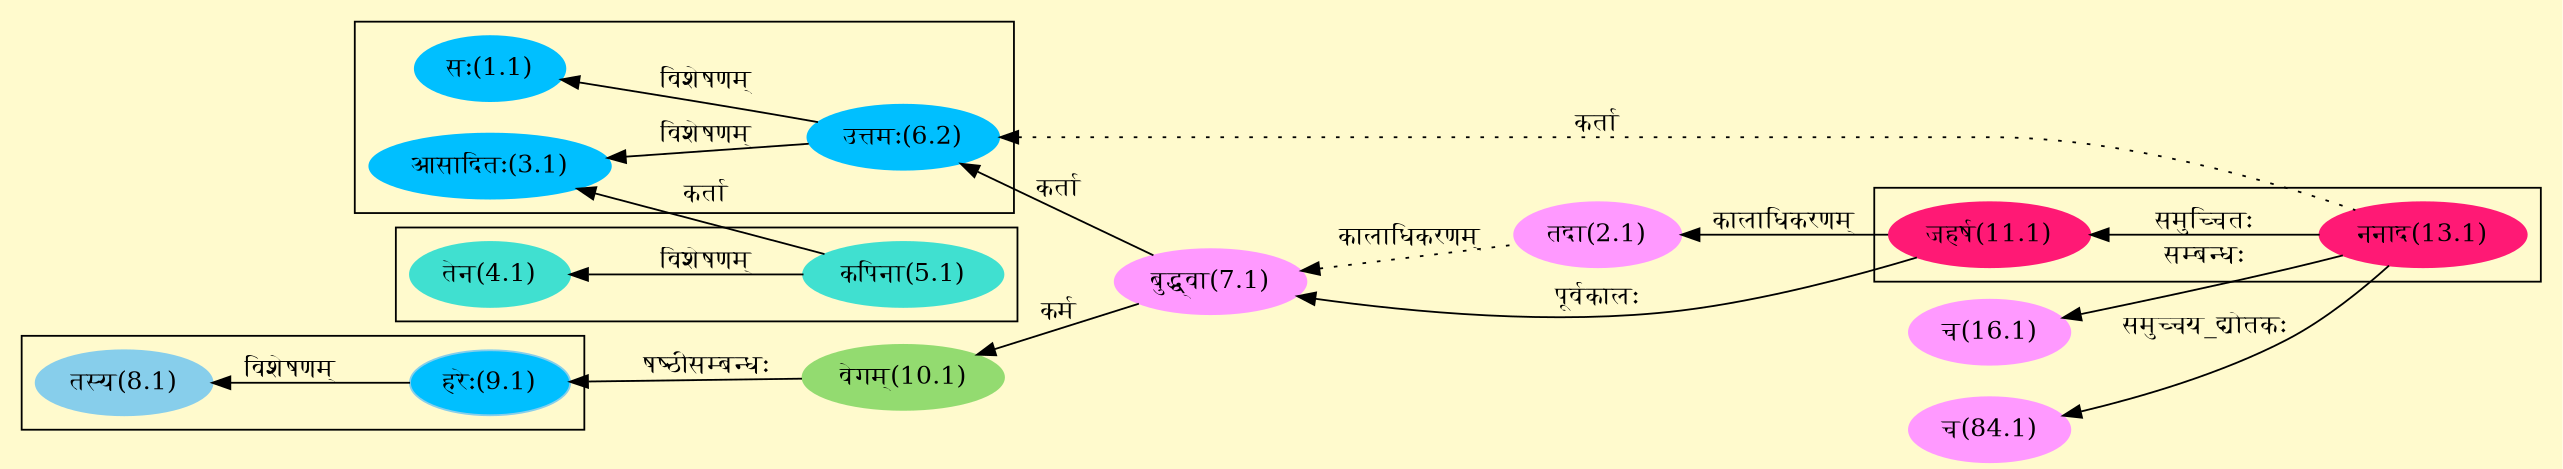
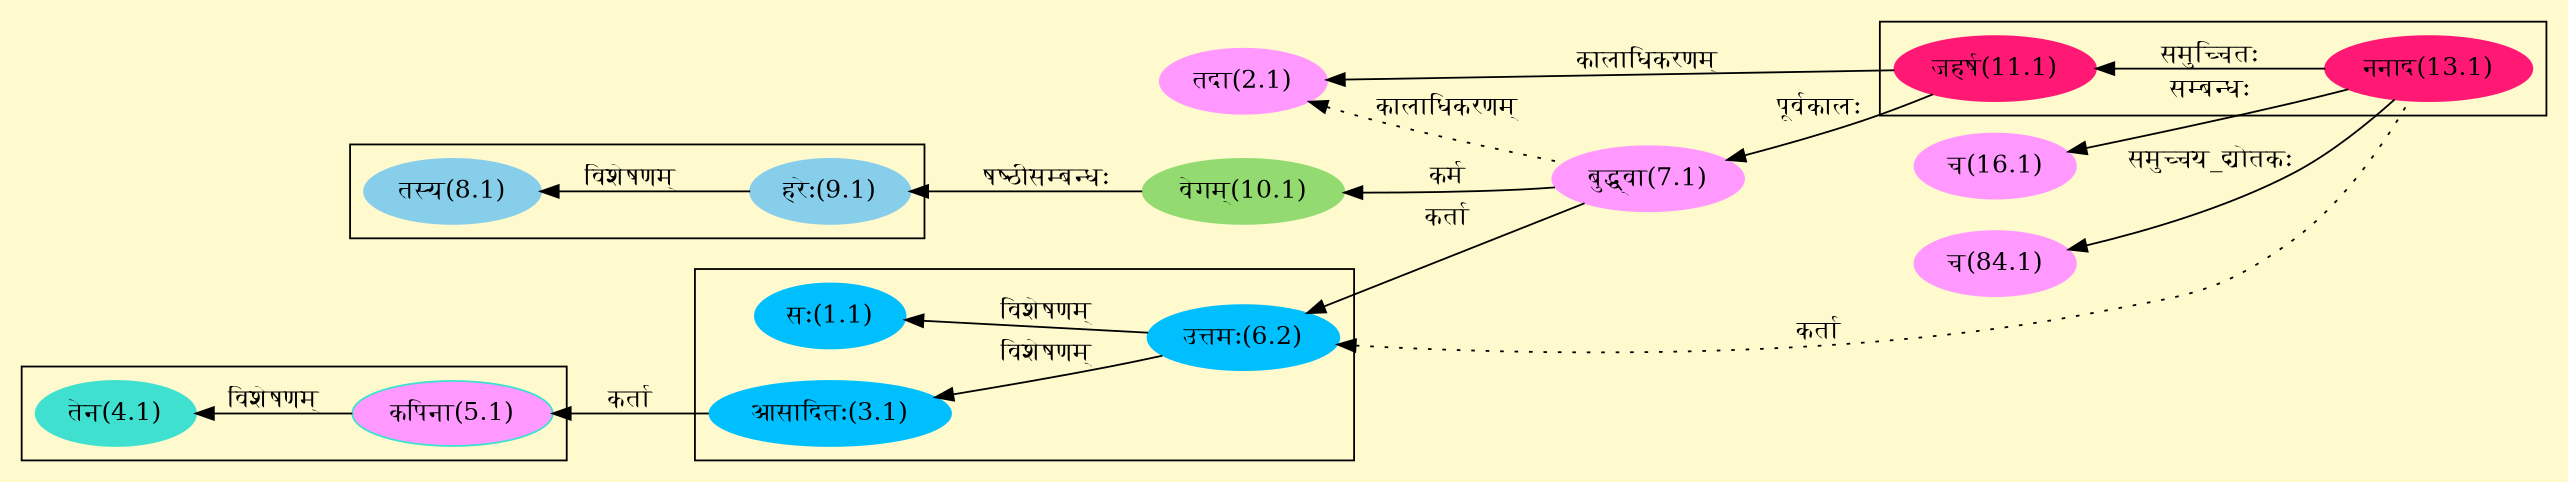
(767, 239) -> (640, 413)
(1419, 256) -> (1445, 137)
(903, 274) -> (453, 413)
(490, 383) -> (830, 191)
